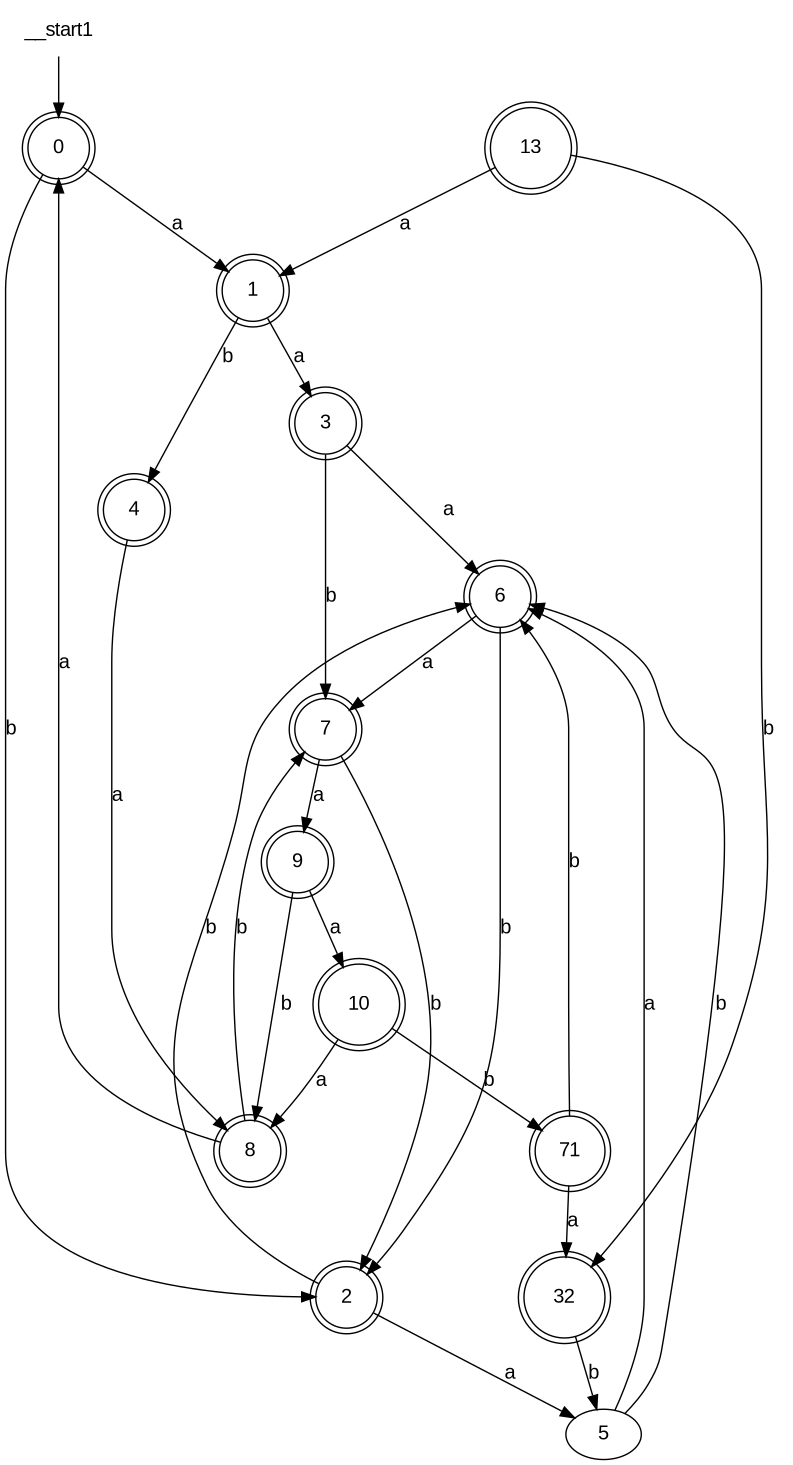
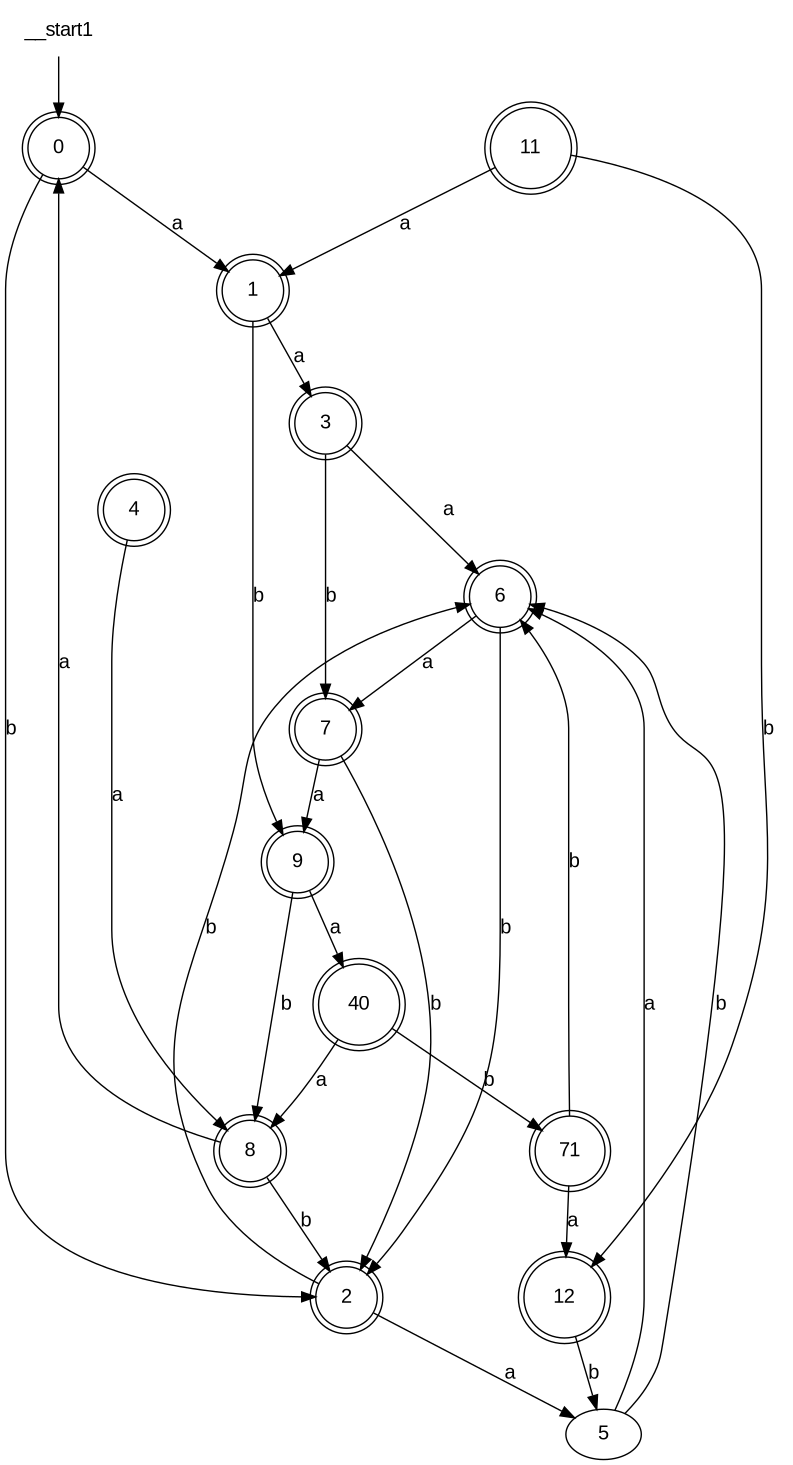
(531, 148) -> (531, 148)
(196, 394) -> (253, 573)
(236, 935) -> (294, 1218)
(359, 1005) -> (359, 1005)
(564, 1297) -> (564, 1297)
